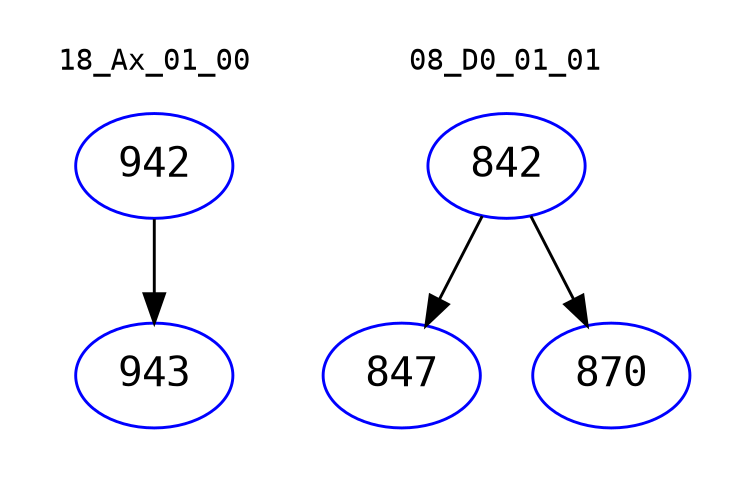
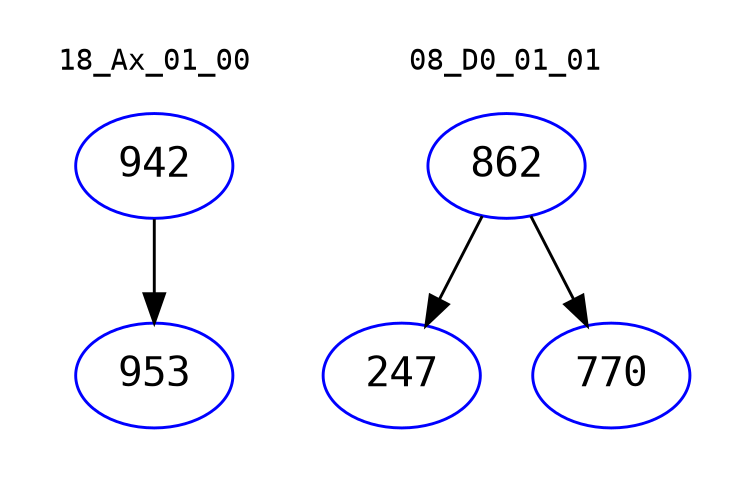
(507, 166) -> (507, 166)
(154, 376) -> (154, 376)
(402, 376) -> (402, 376)
(611, 376) -> (611, 376)
